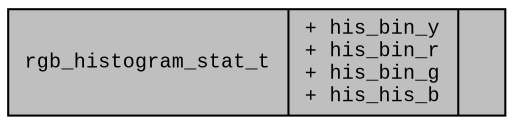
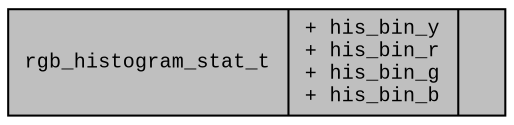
(373, 95) -> (373, 95)
